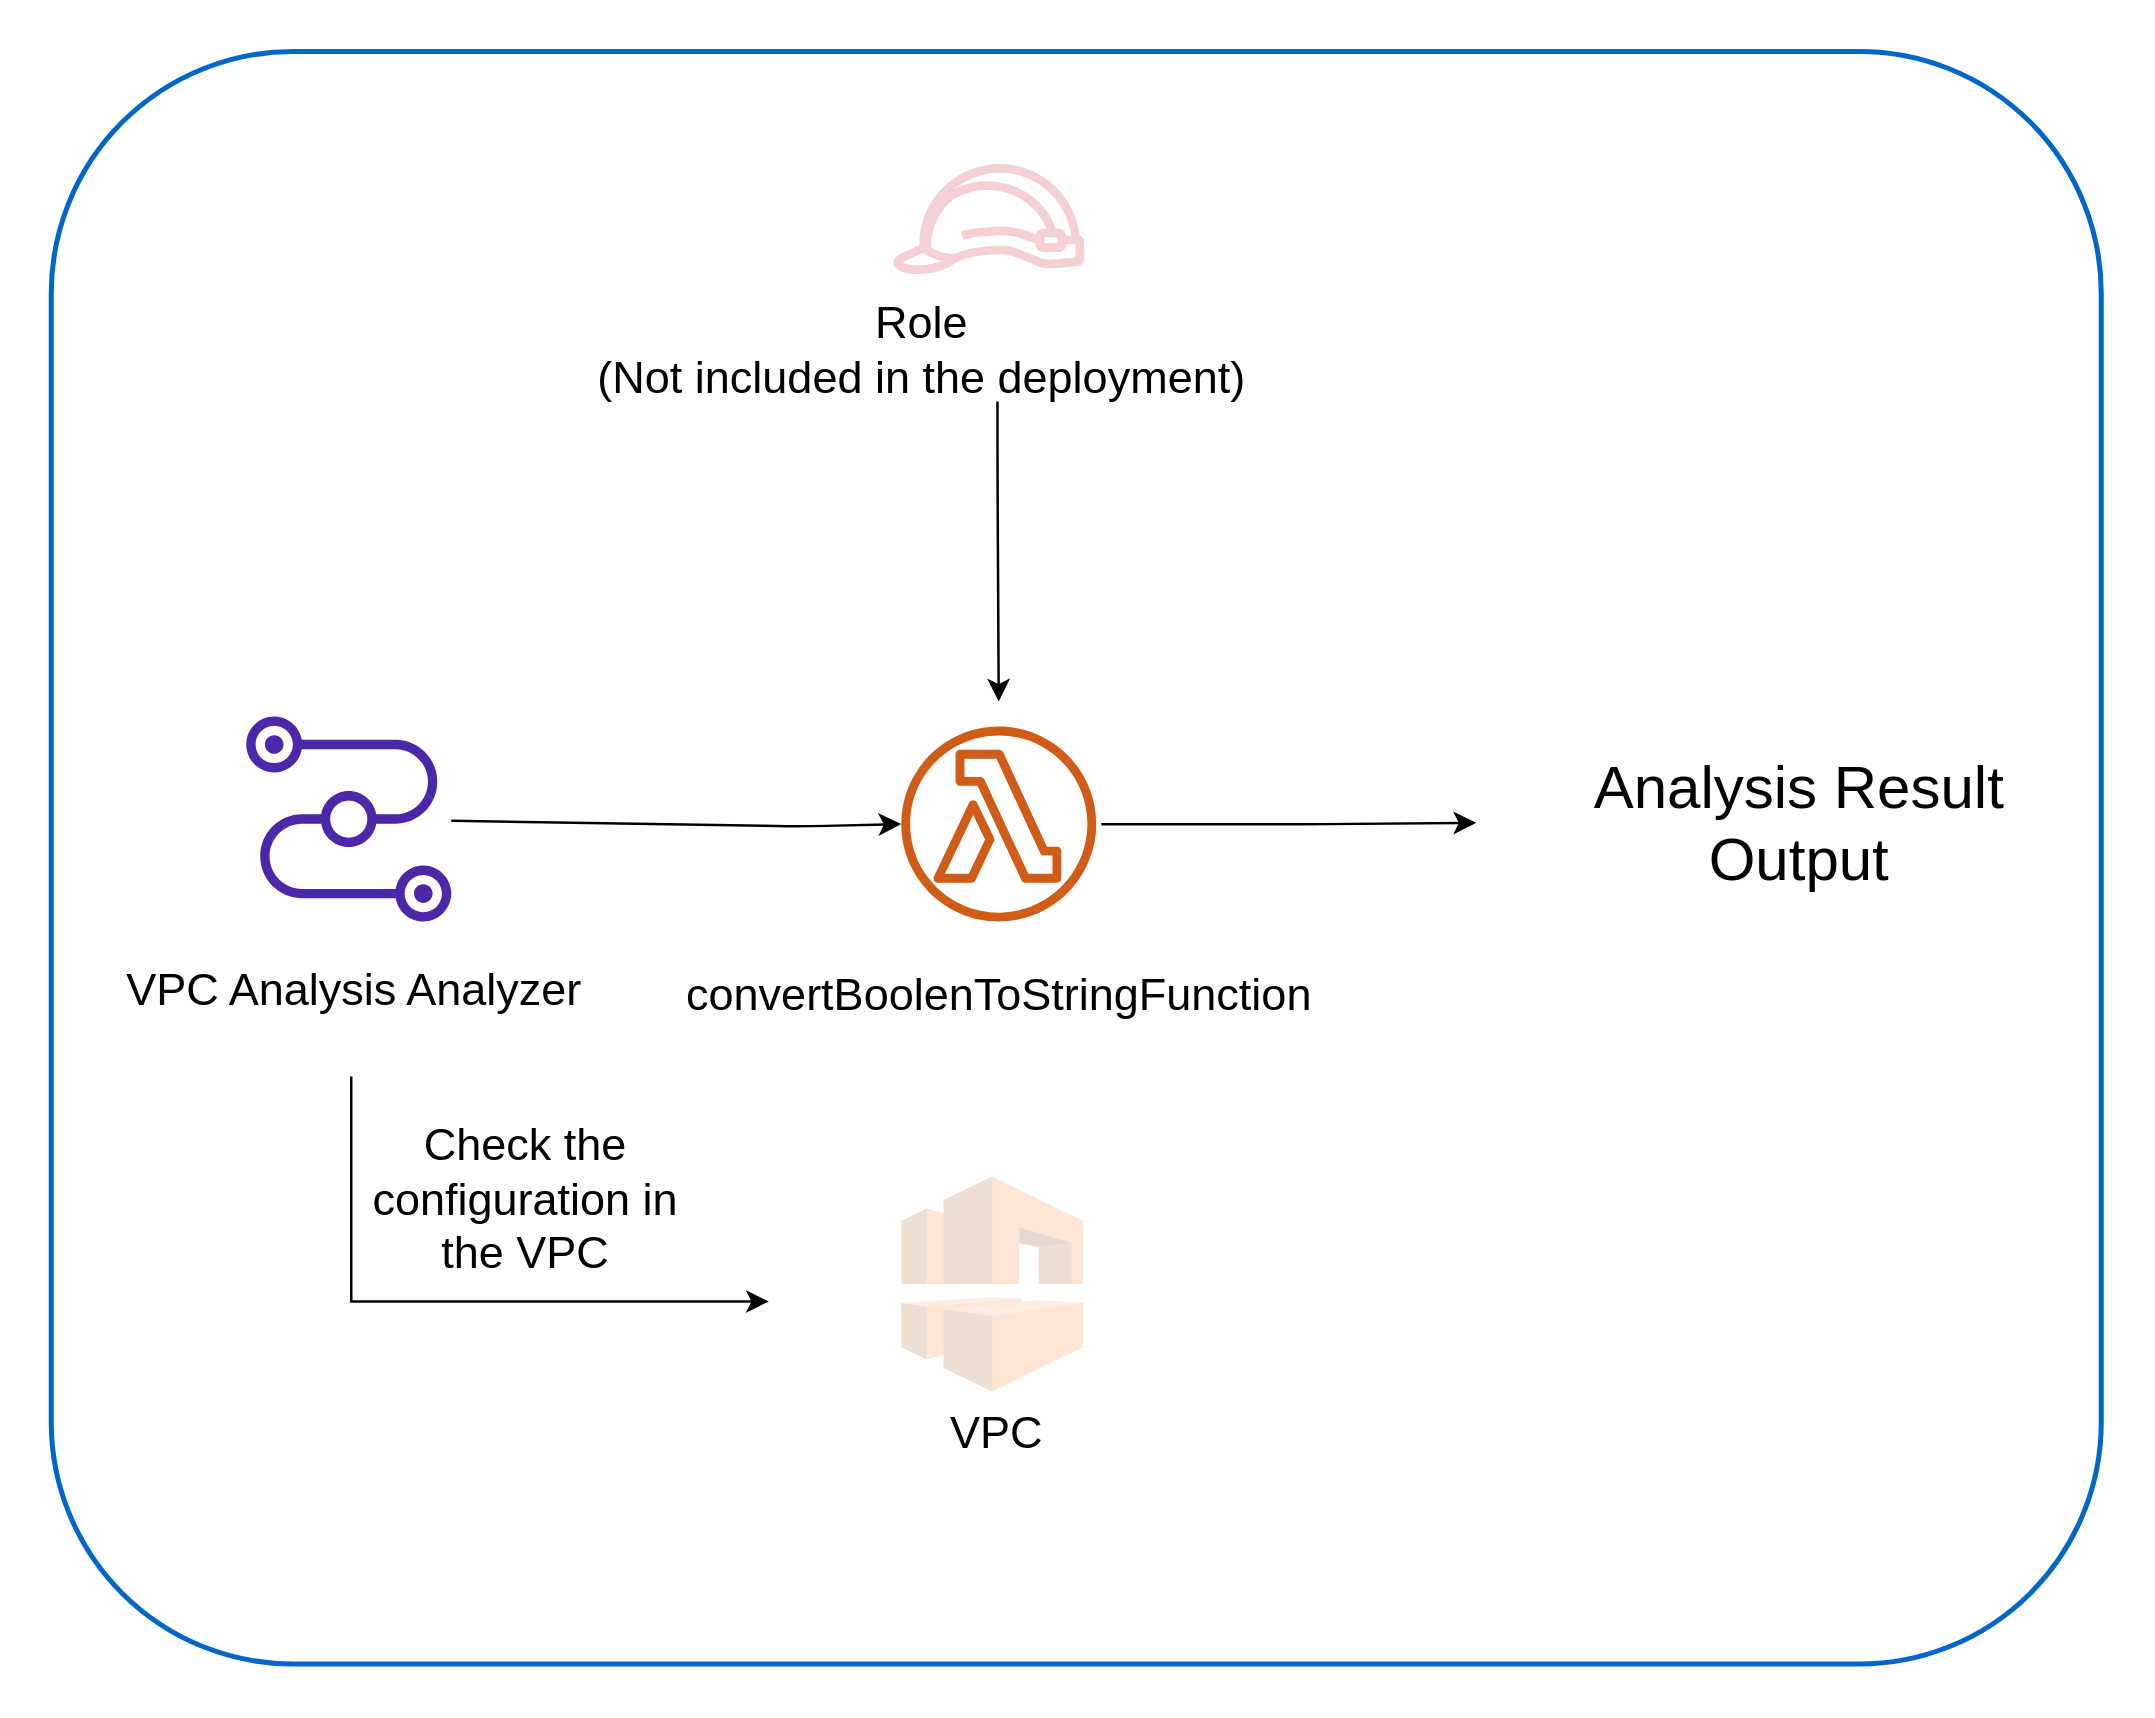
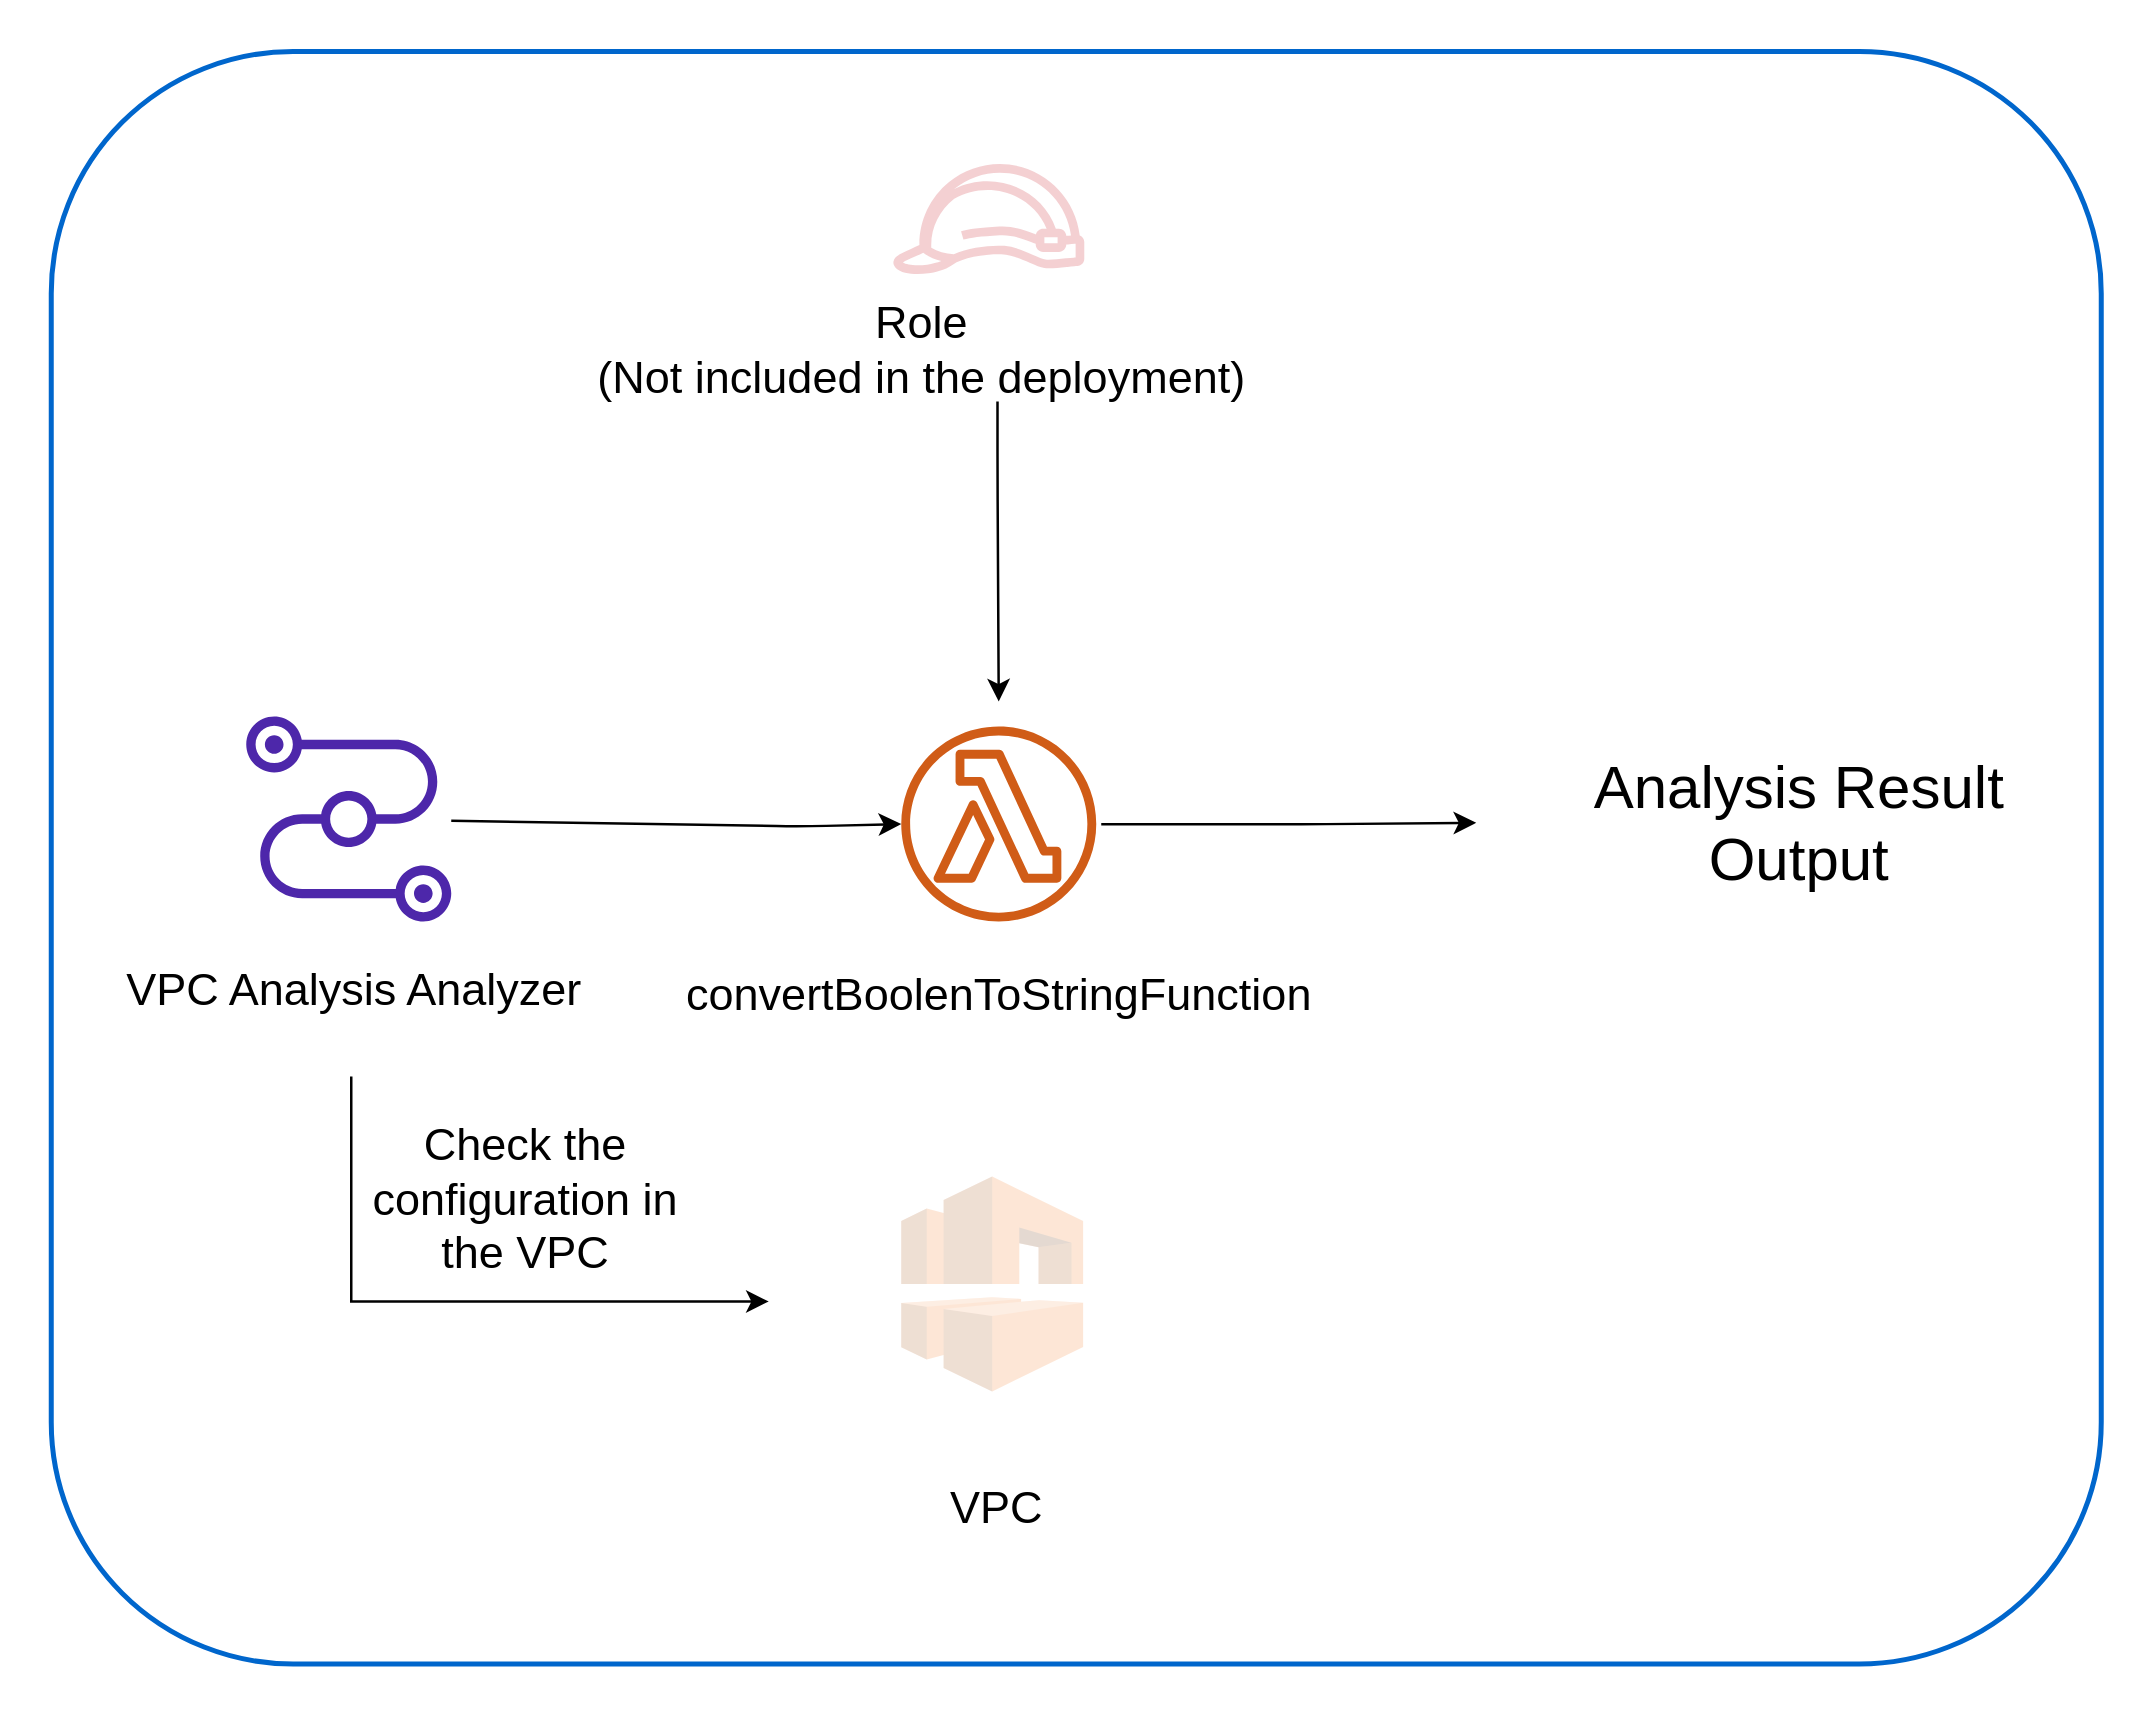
(996, 1434) -> (996, 1509)
